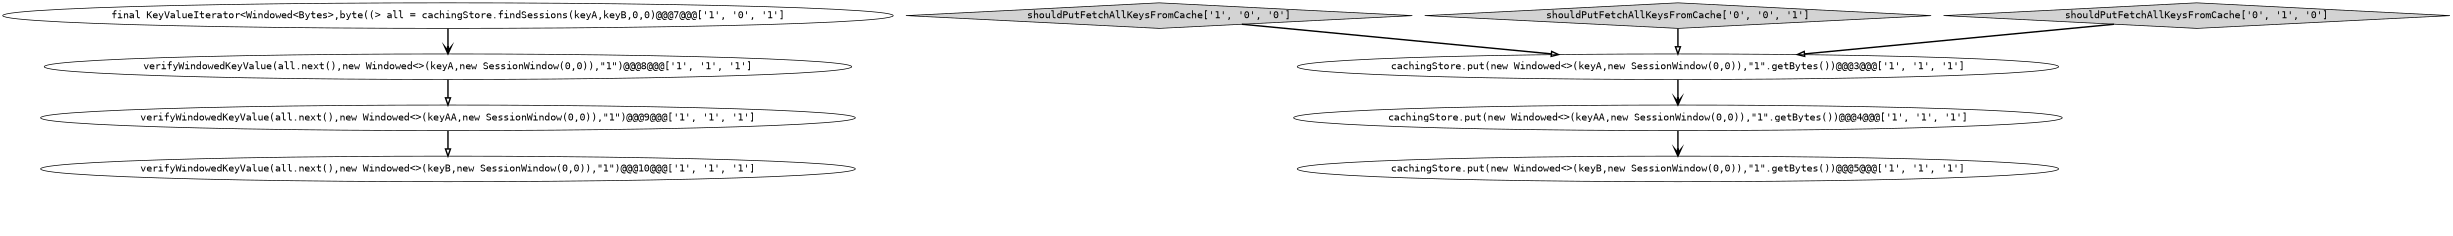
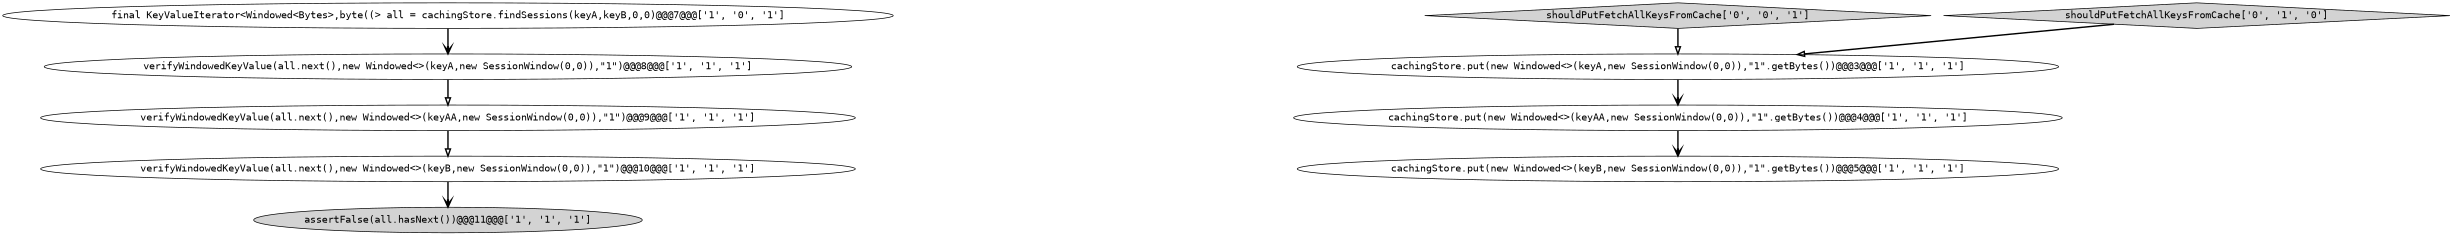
(1159, 16) -> none
none -> (448, 220)
